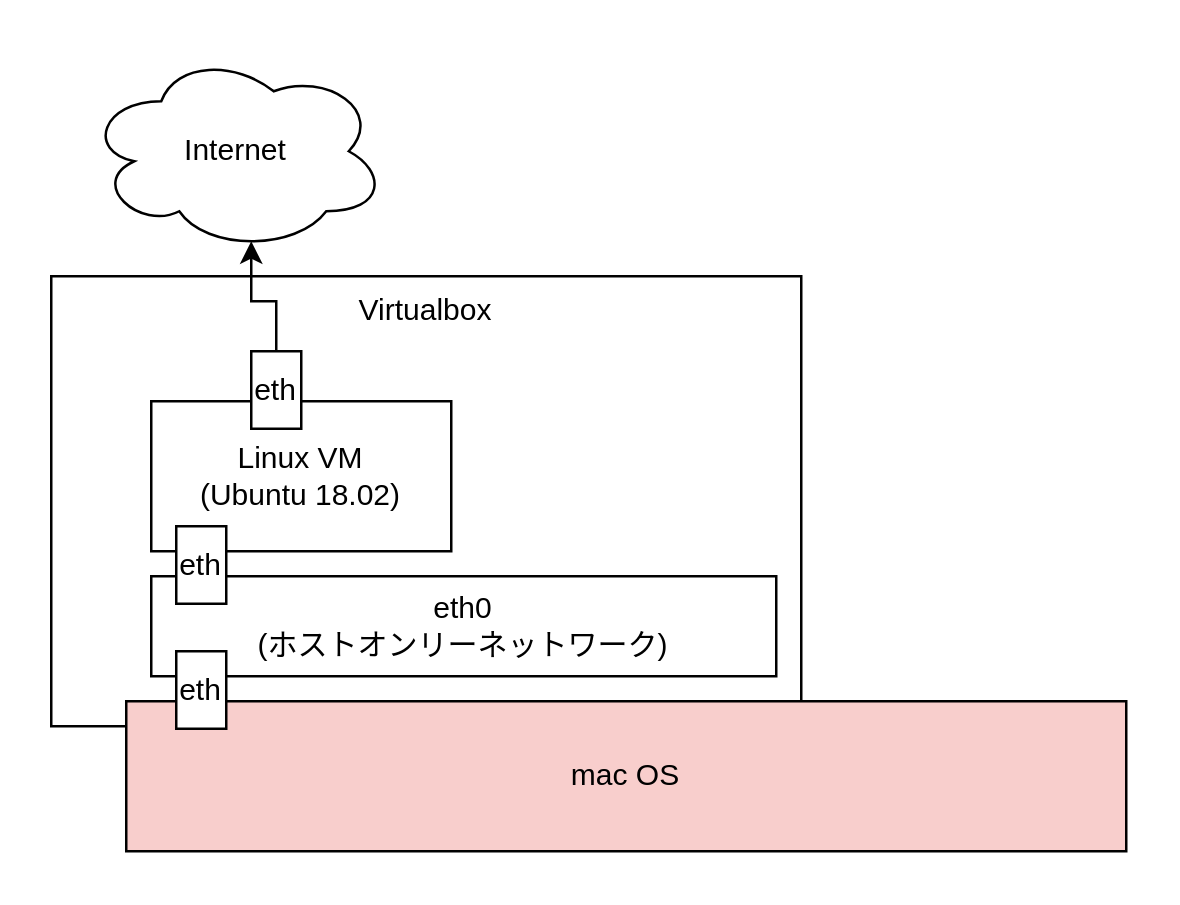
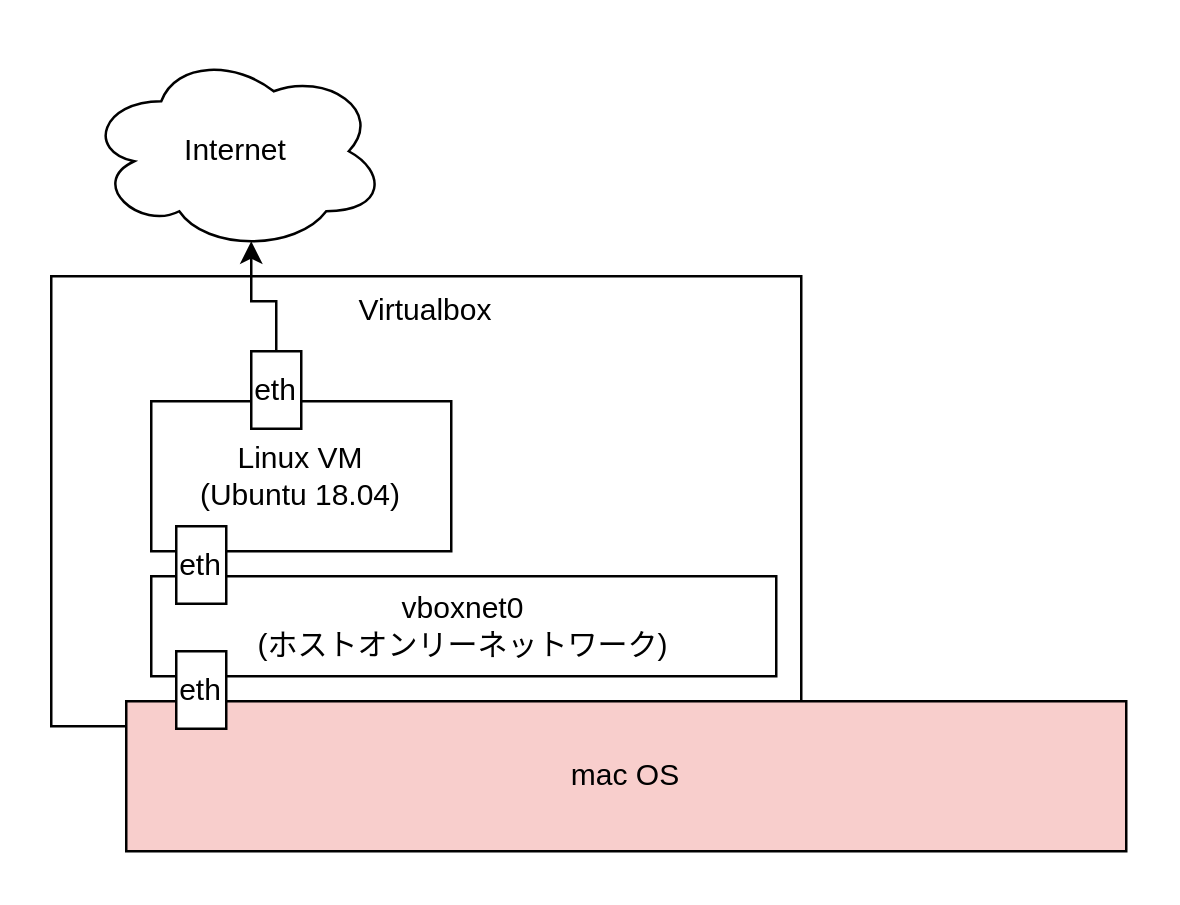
(301, 476) -> (301, 476)
(464, 626) -> (464, 626)
